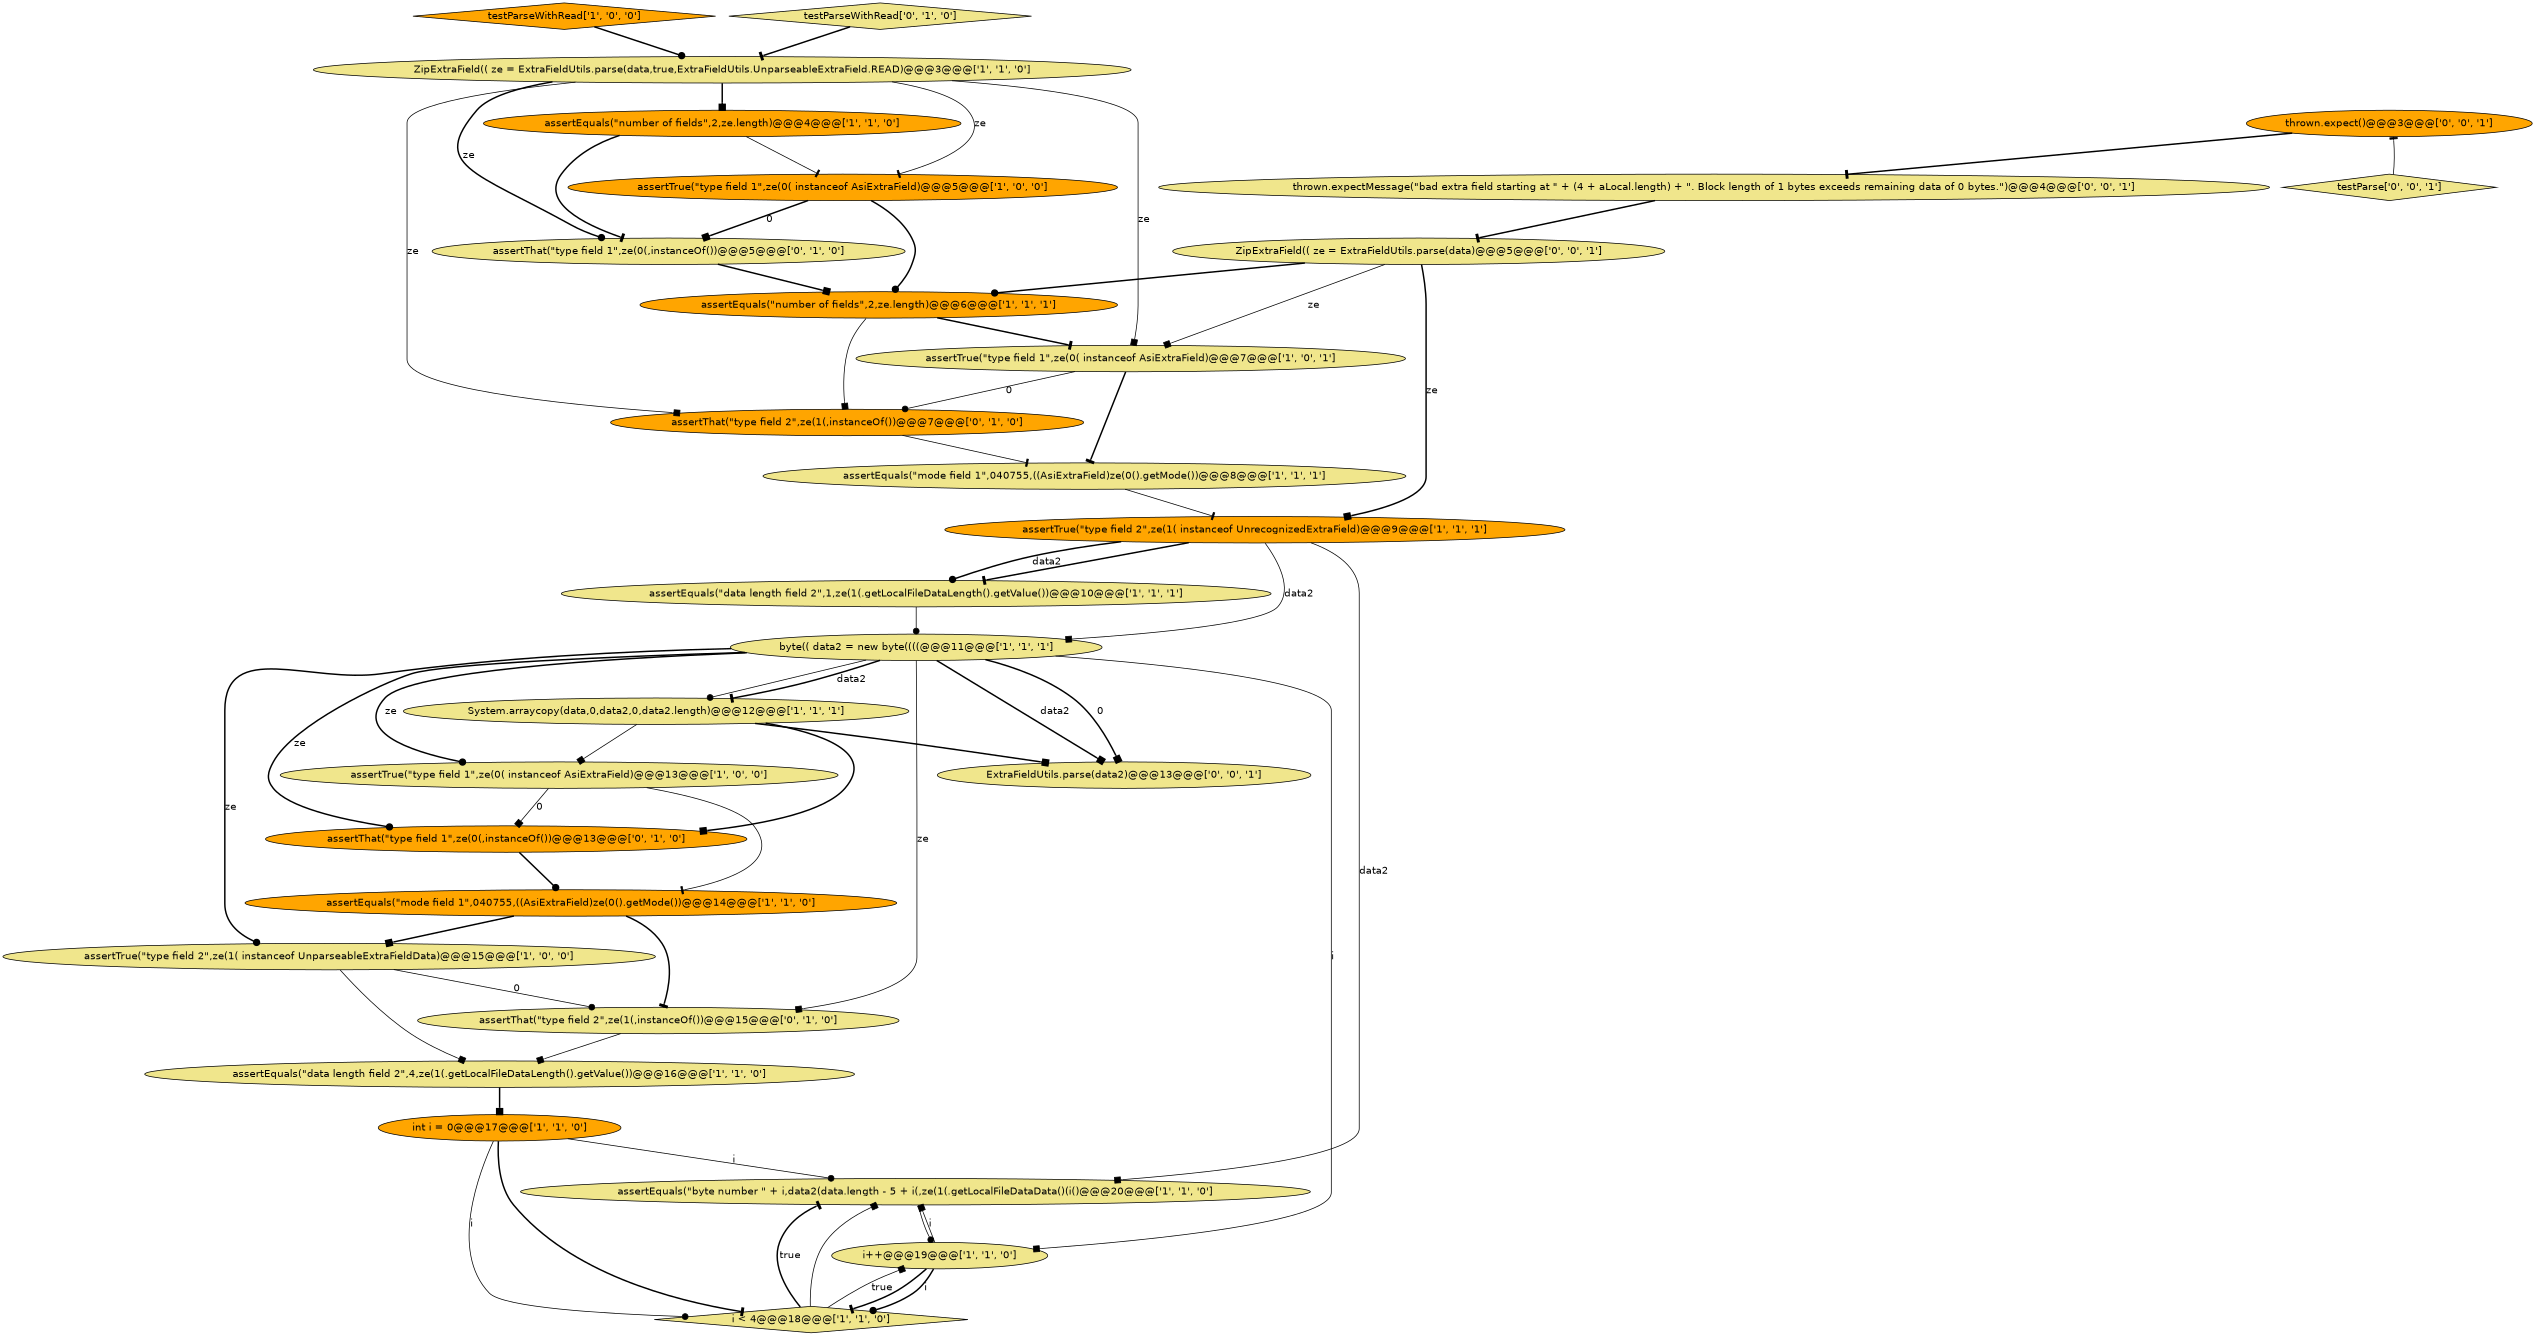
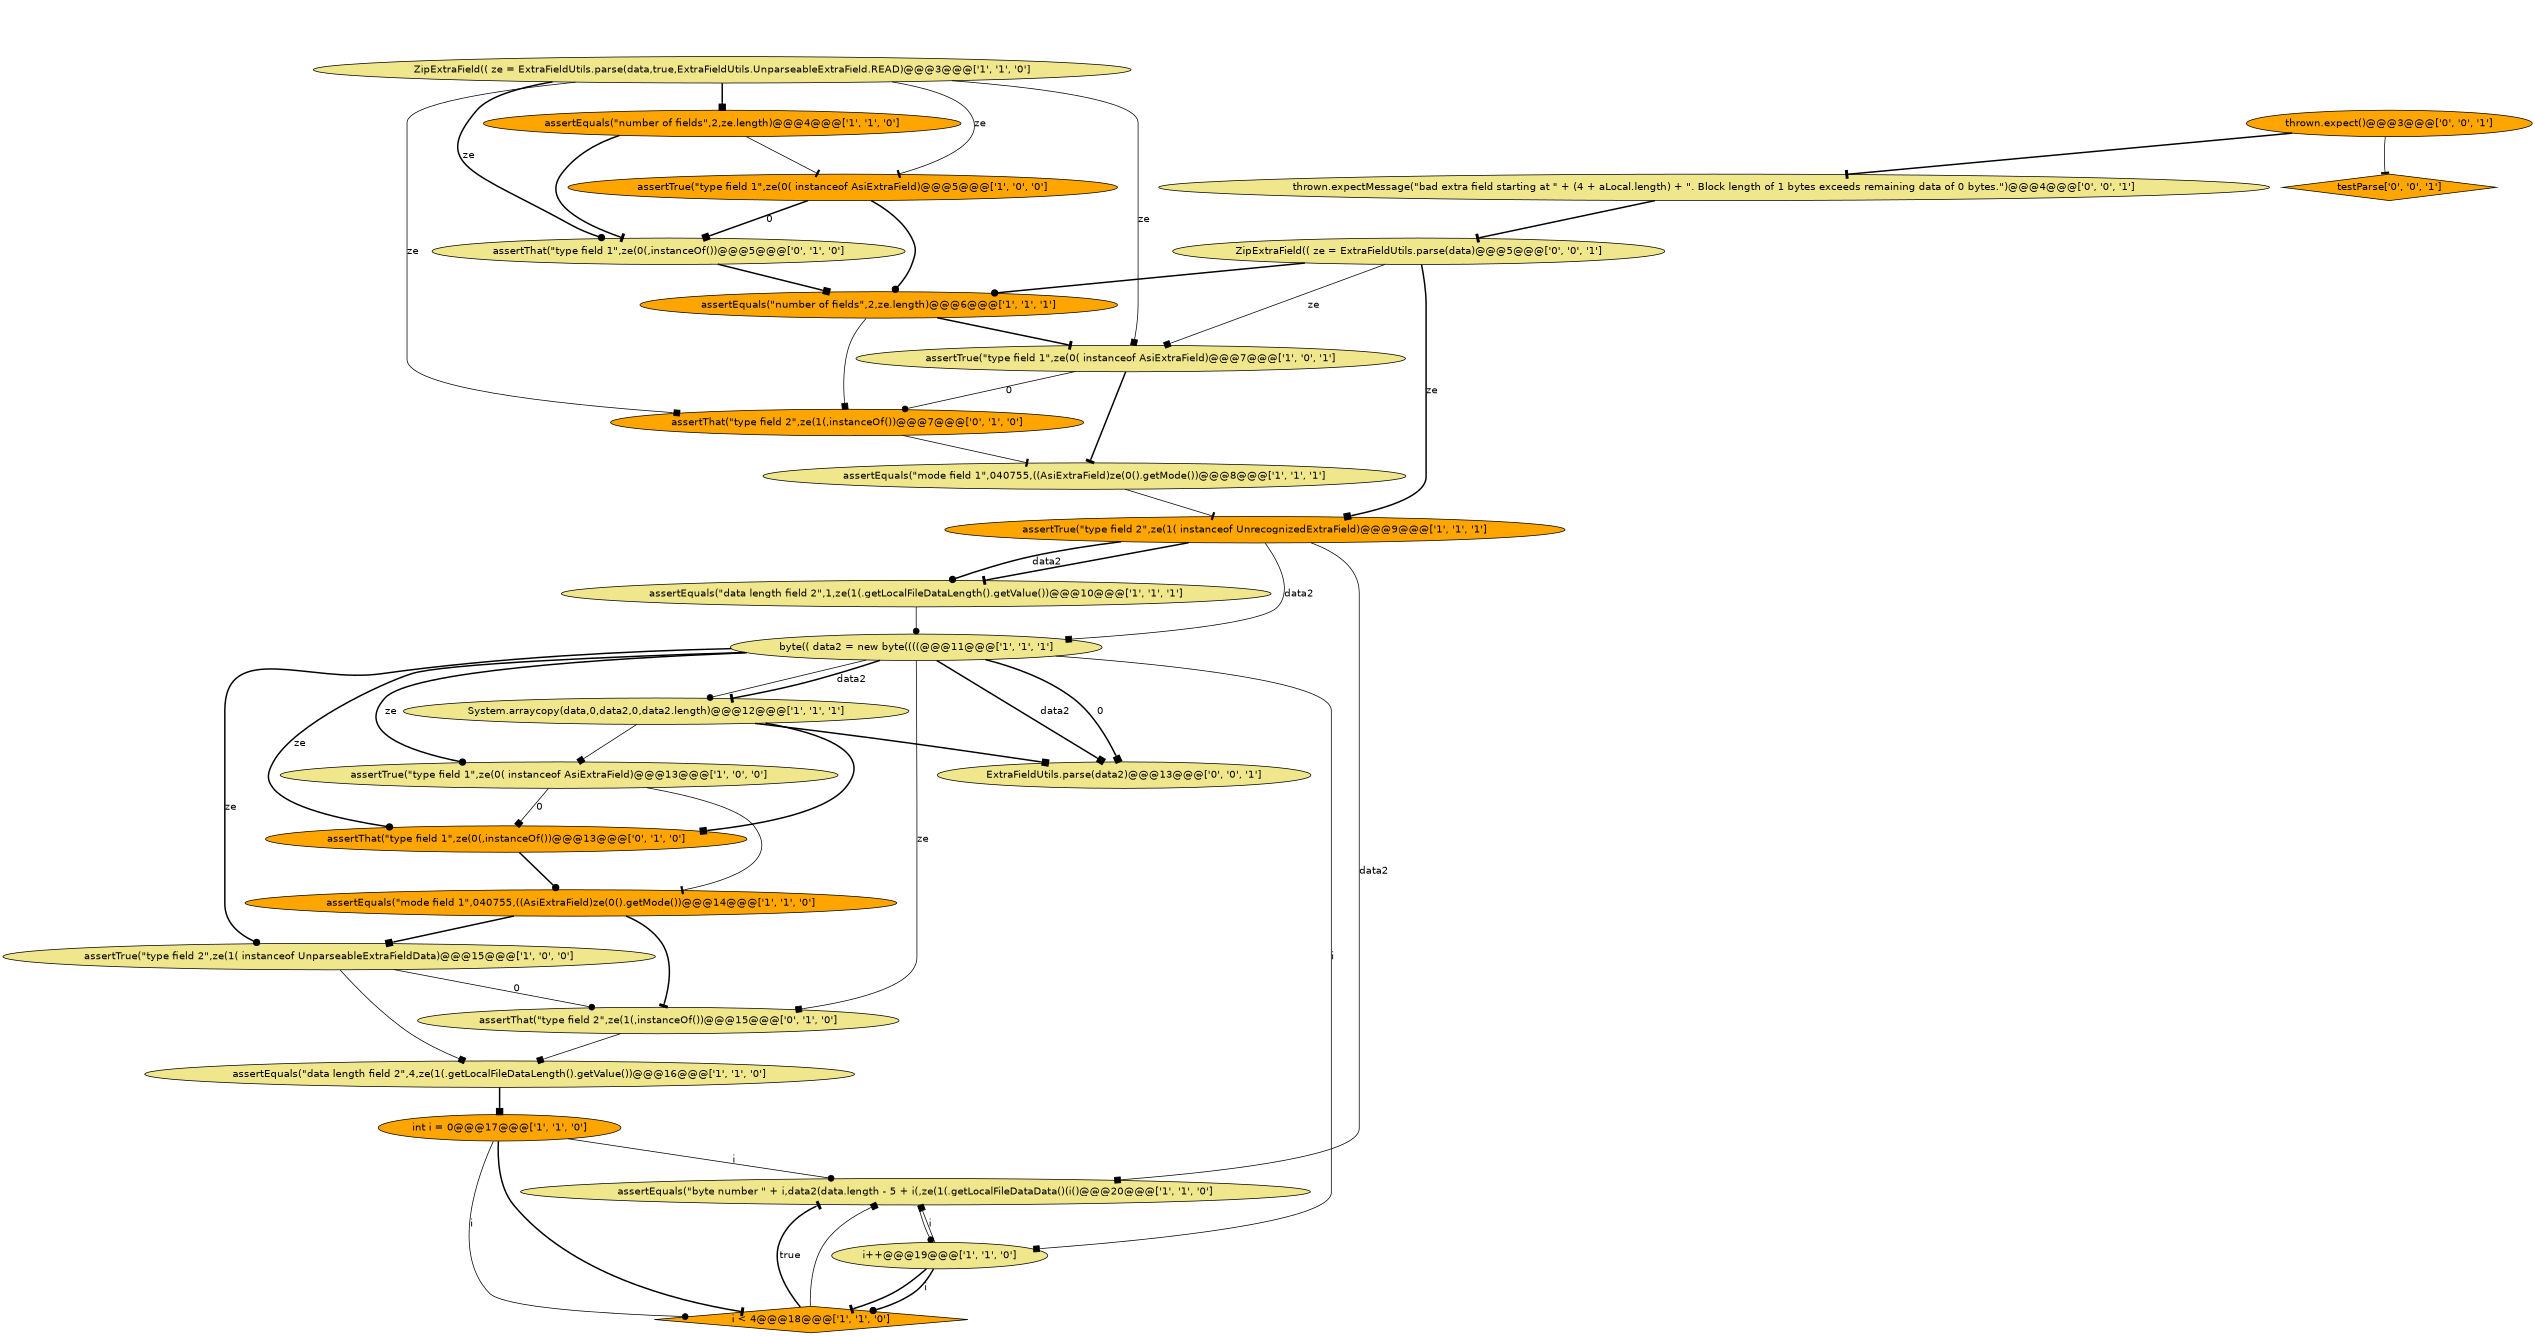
(564, 16) -> none
(880, 16) -> none
(2394, 157) -> (2384, 154)
(2389, 187) -> (2389, 187)
(861, 1287) -> none
(811, 1320) -> (811, 1320)
